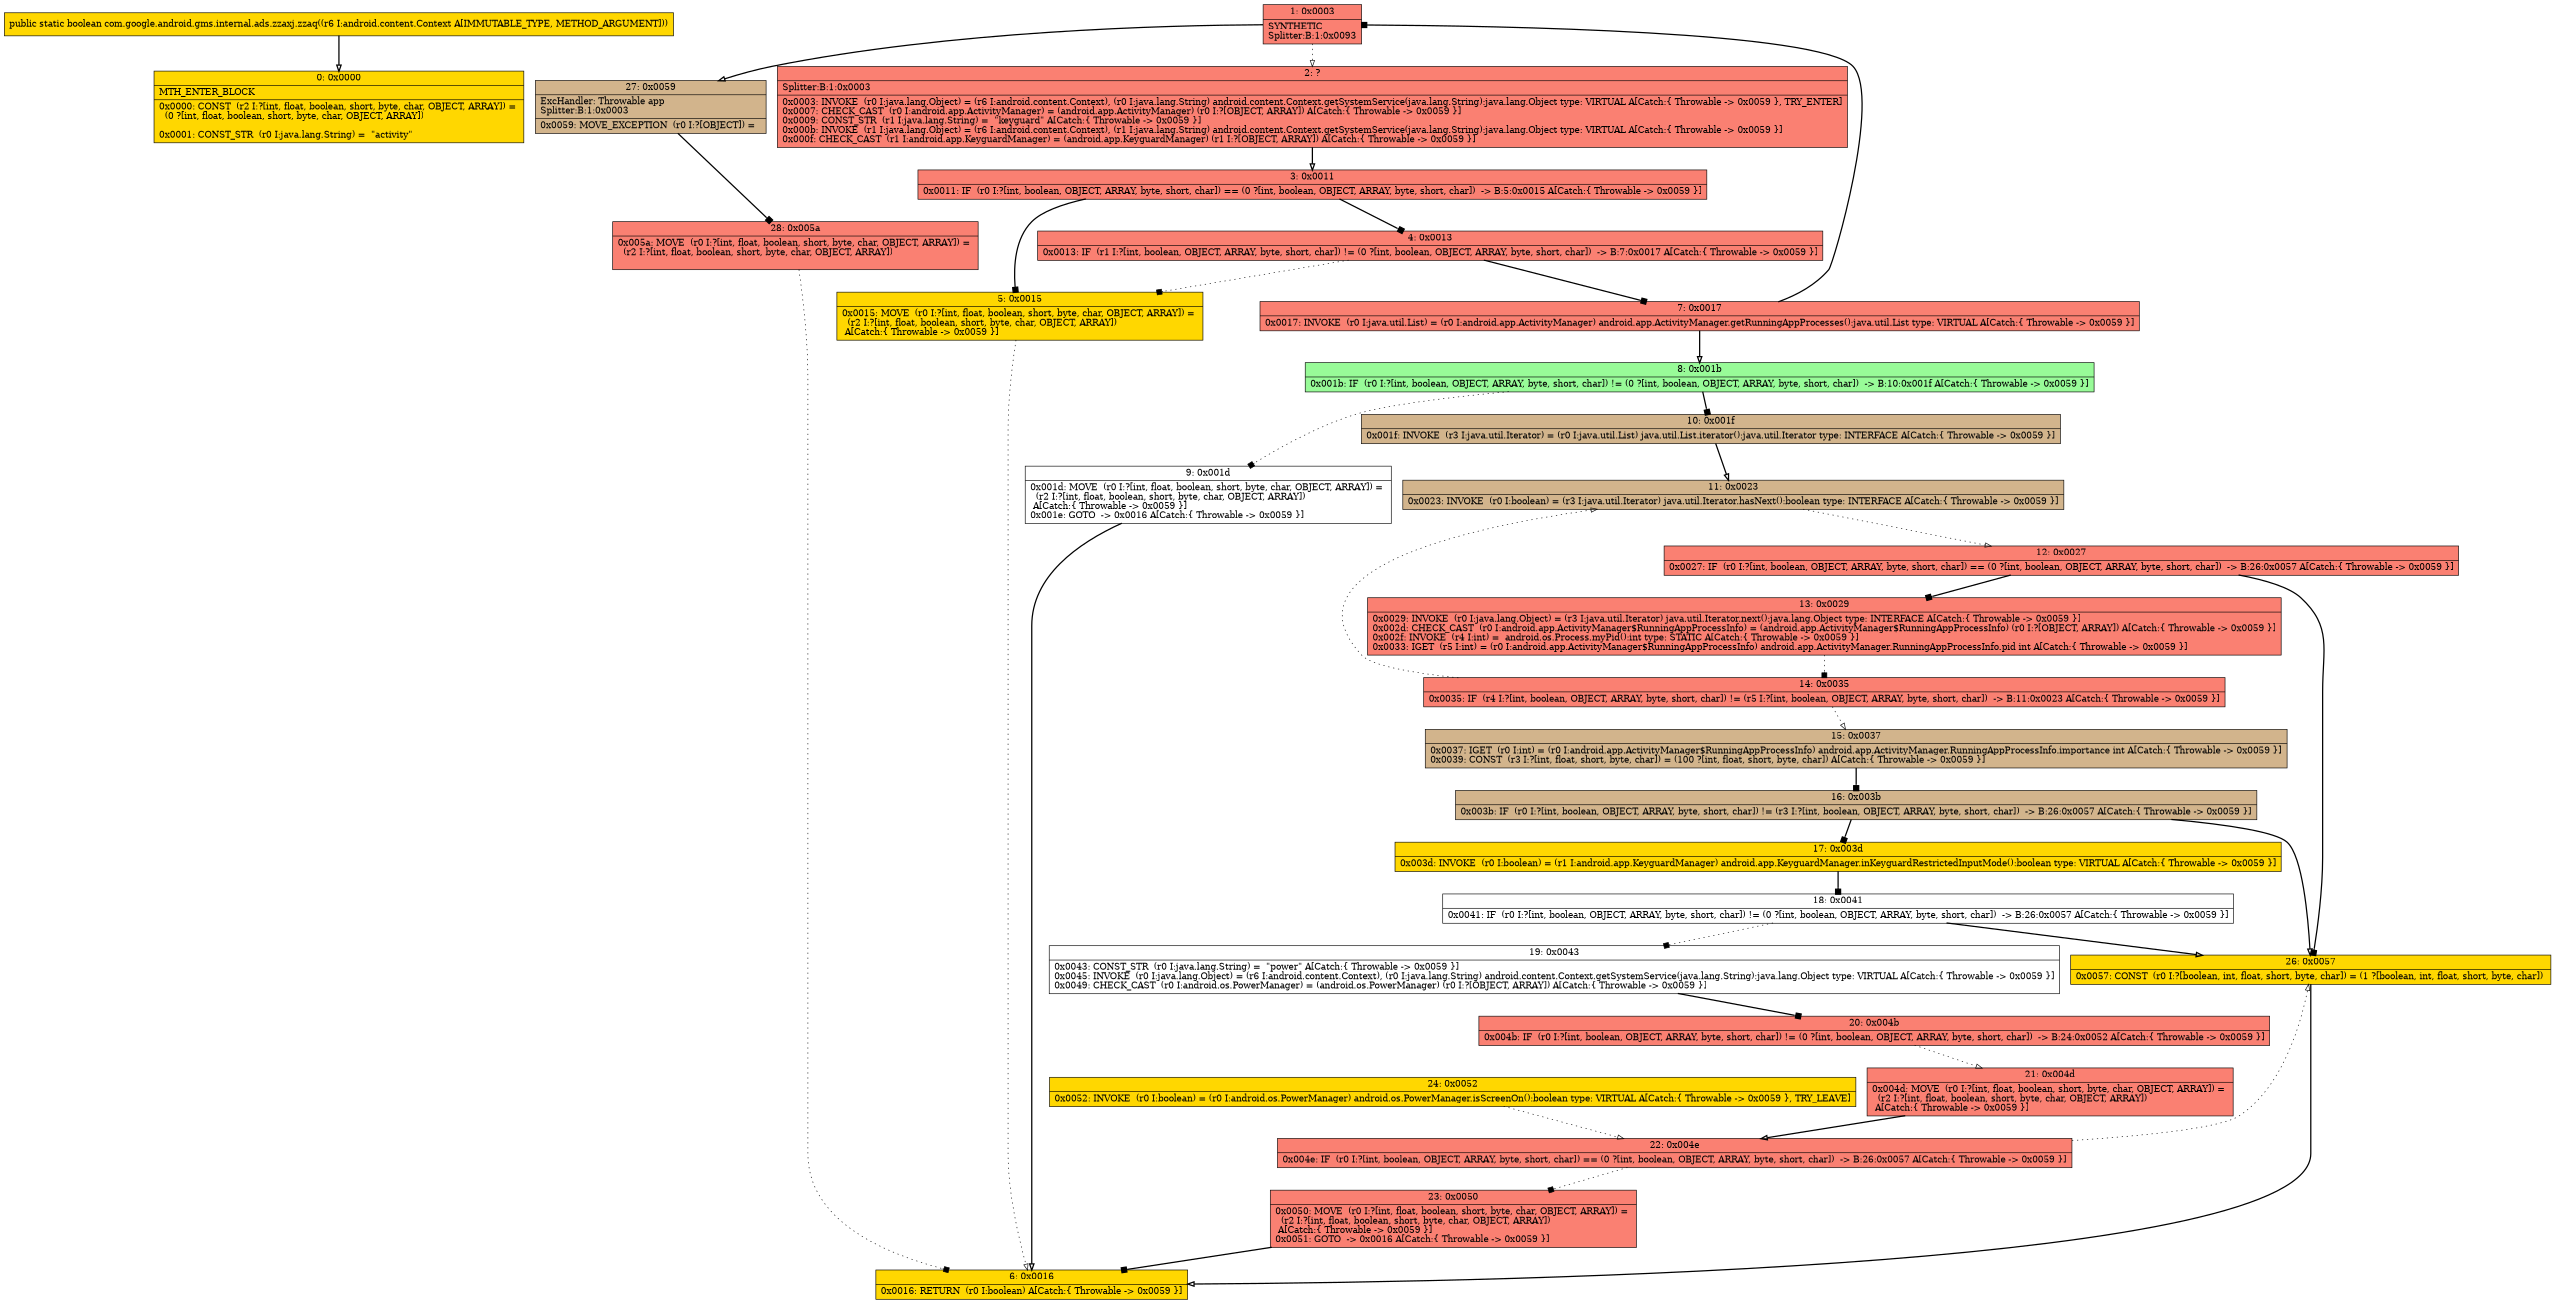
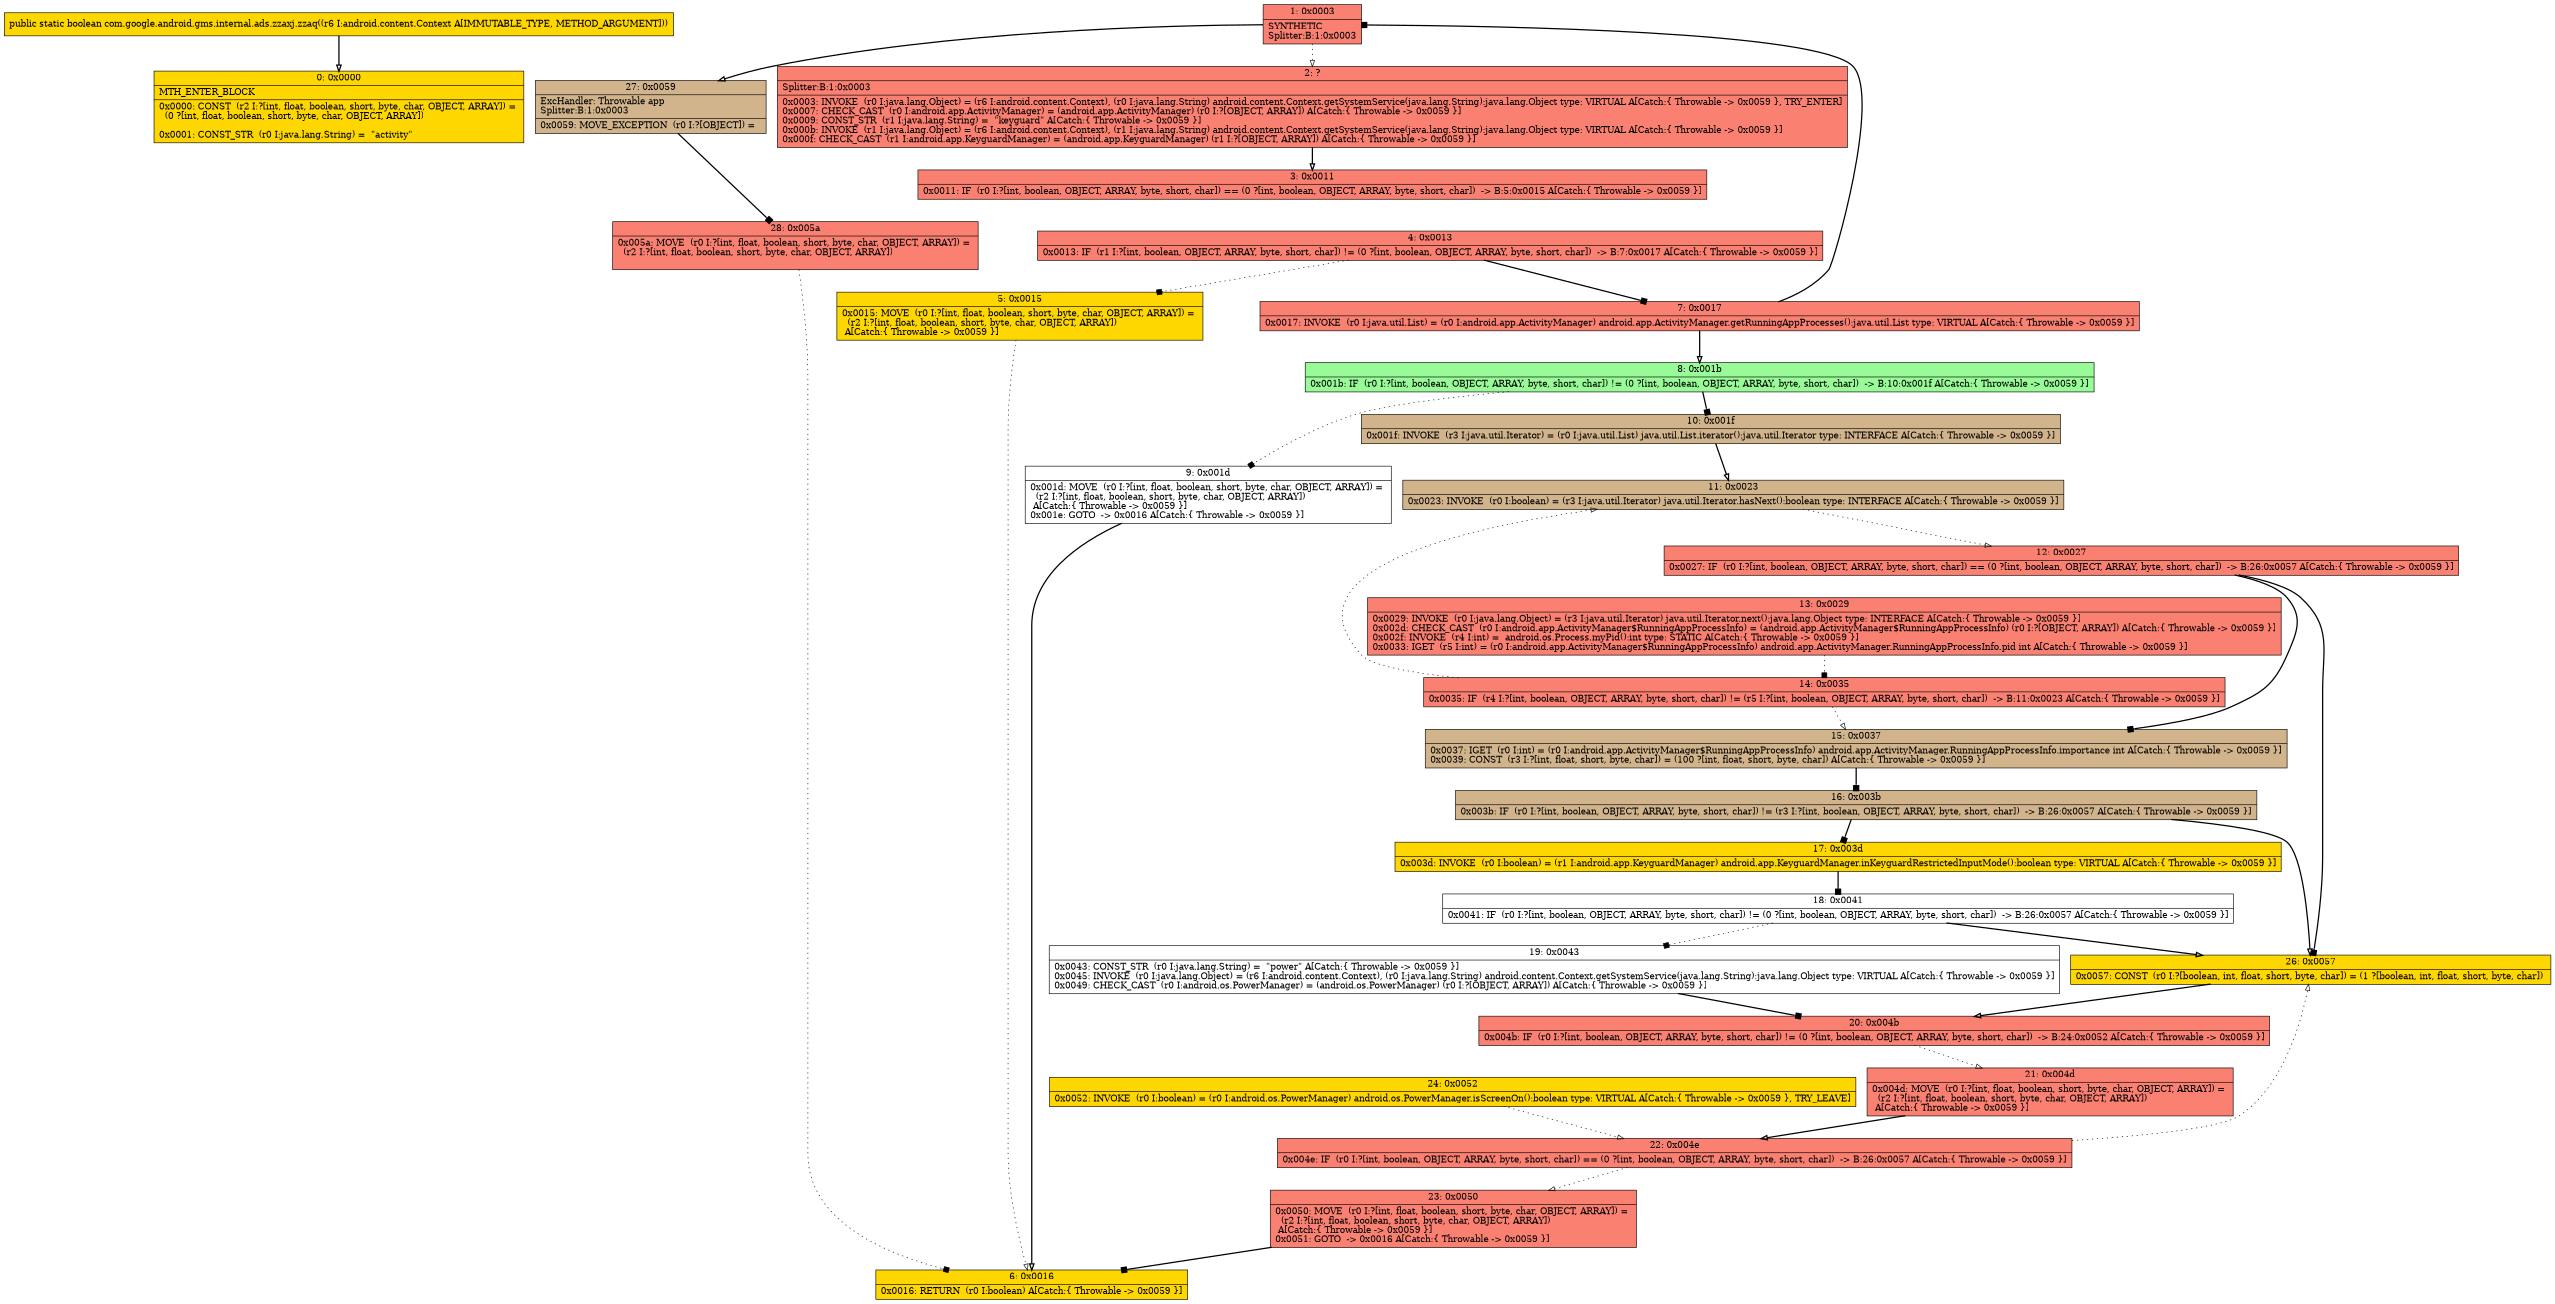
(1312, 36) -> (1312, 36)
(1368, 214) -> none
(1029, 225) -> none
(1972, 586) -> (2272, 680)
(1591, 1178) -> (1591, 1178)
(1849, 1262) -> (2096, 1000)
